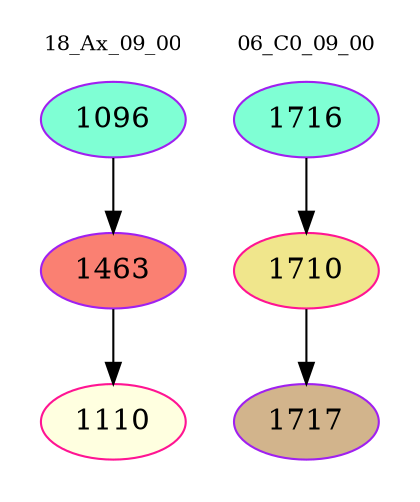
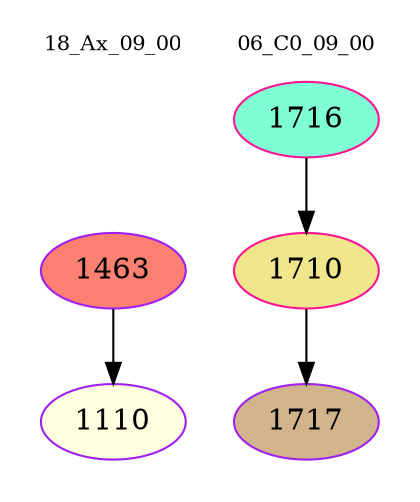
(113, 120) -> none
(306, 120) -> (306, 120)
(113, 422) -> (113, 422)
